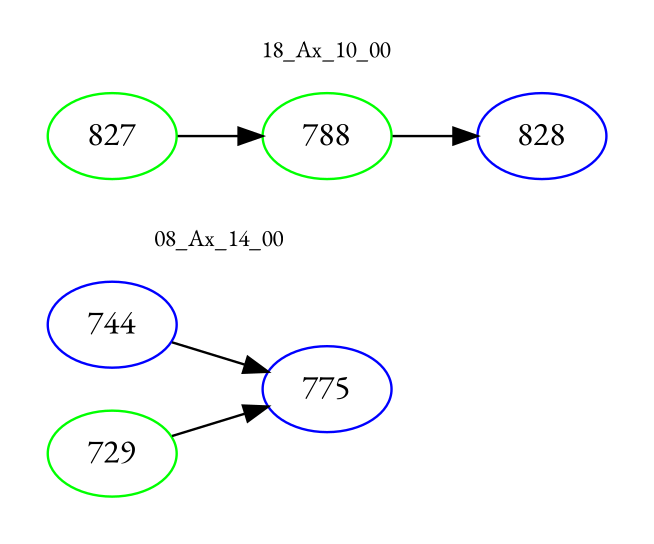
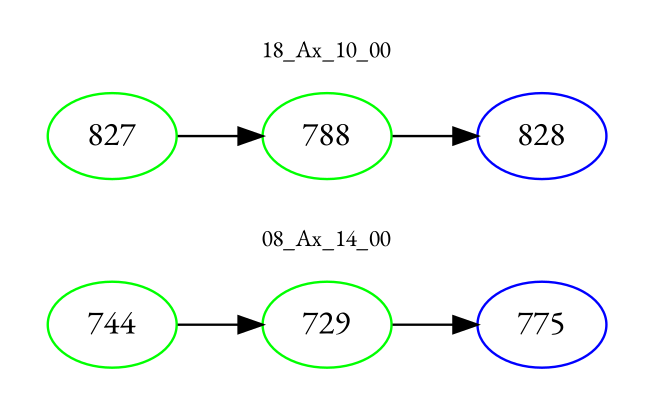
(112, 325) -> (112, 325)
(208, 353) -> (208, 325)
